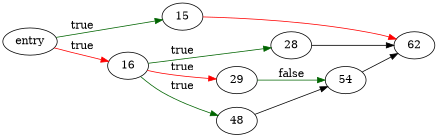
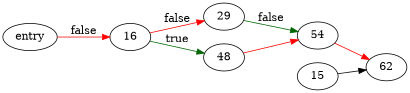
(296, 23) -> (348, 72)
(105, 29) -> none
(291, 45) -> none
(82, 46) -> (83, 31)
(377, 64) -> (349, 50)
(182, 68) -> (177, 19)
(288, 102) -> (267, 47)
